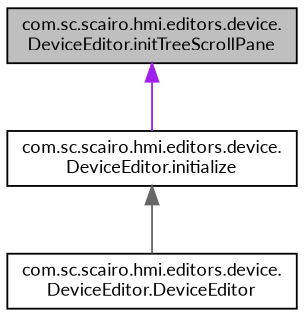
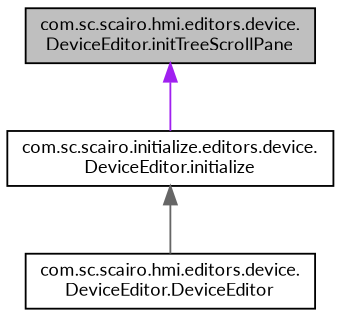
(152, 158) -> (170, 158)
